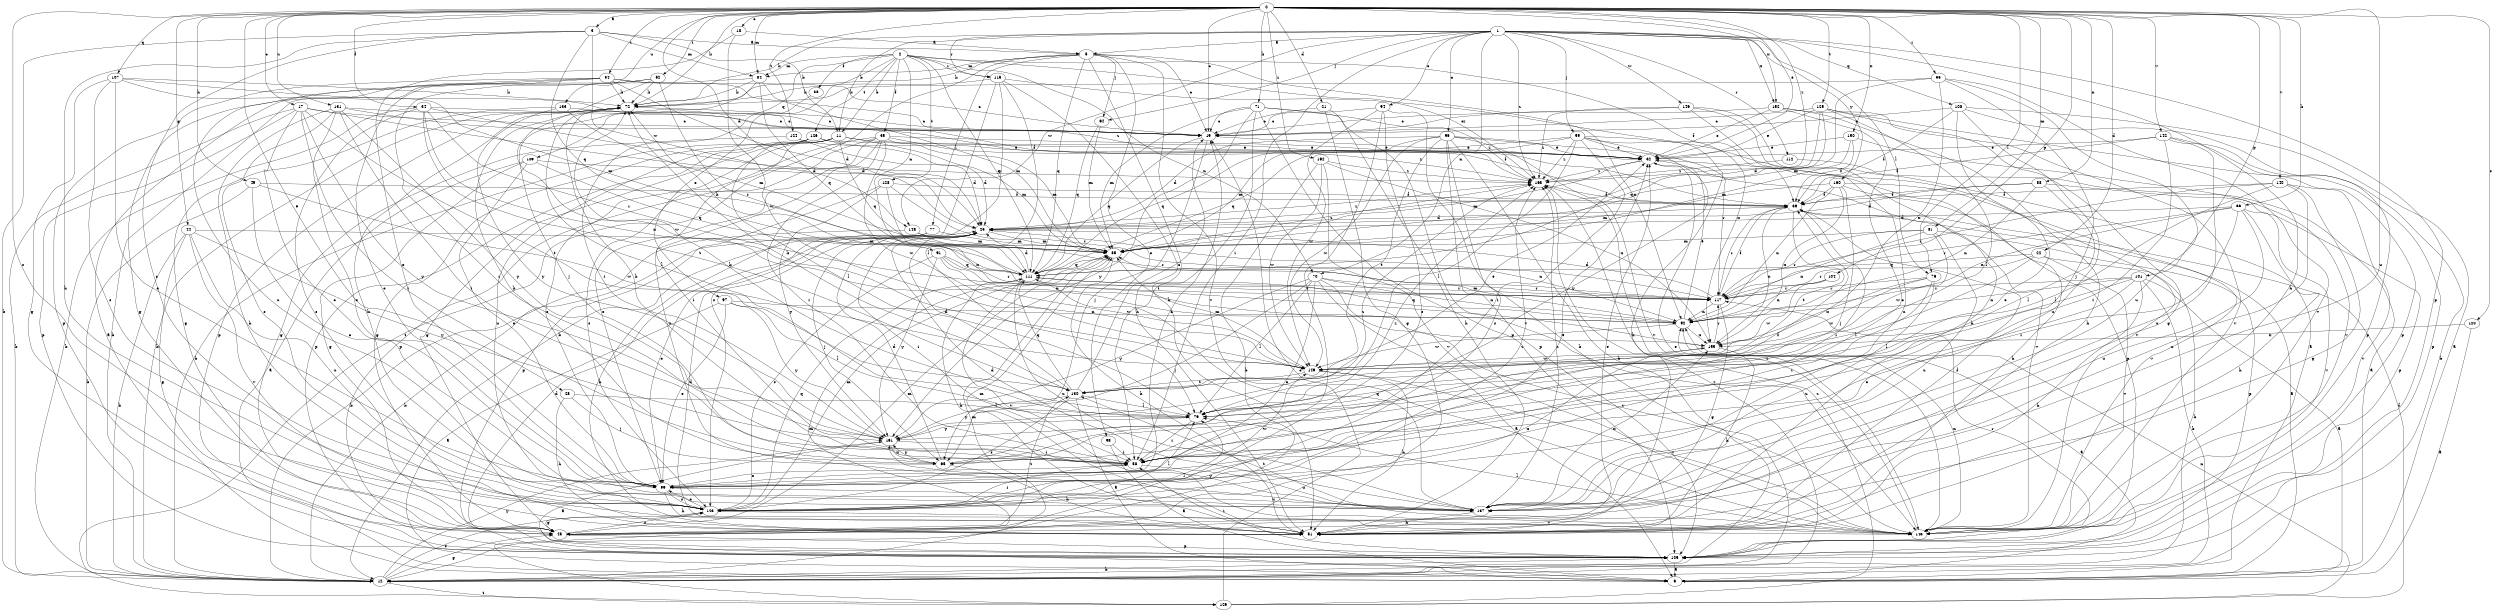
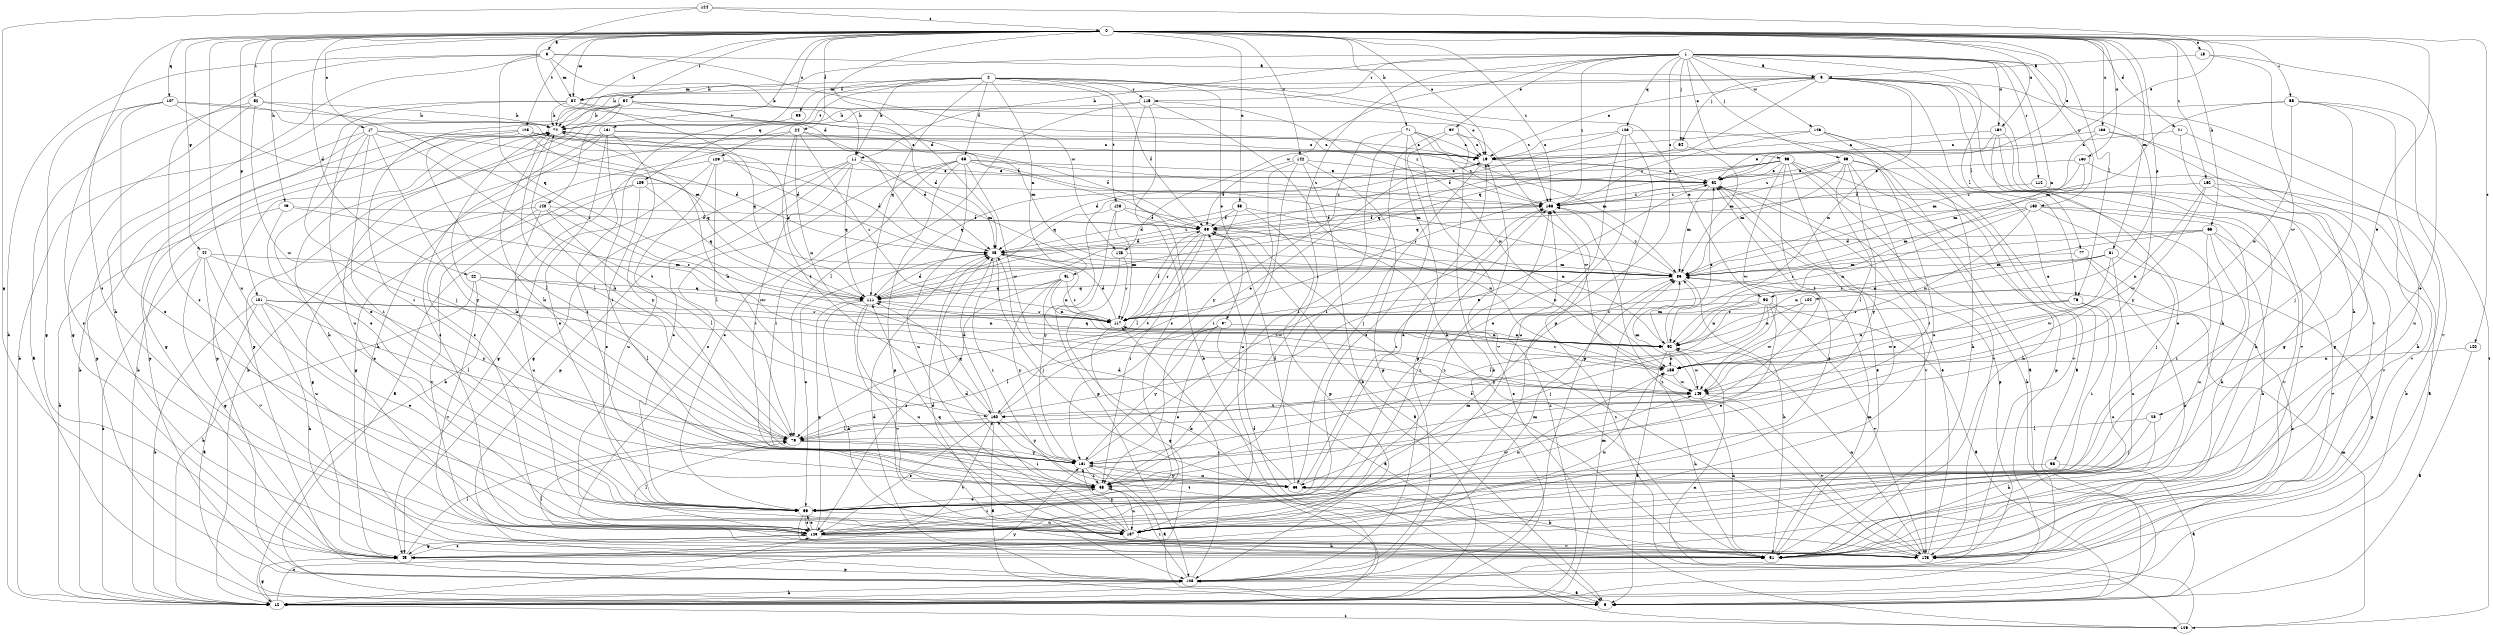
(975, 20) -> (904, 19)
(424, 107) -> (797, 130)
(1315, 277) -> (1766, 300)
(2122, 492) -> (1638, 466)
